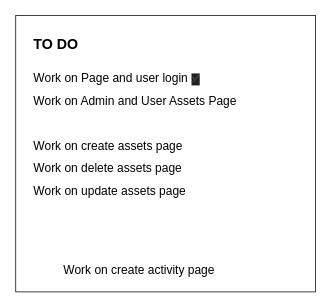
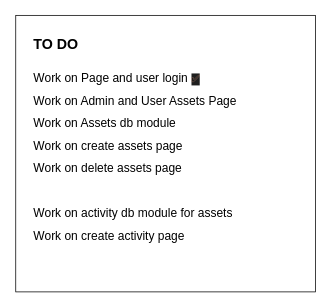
none -> (111, 123)
(118, 191) -> none
none -> (141, 213)
(148, 270) -> (118, 236)
